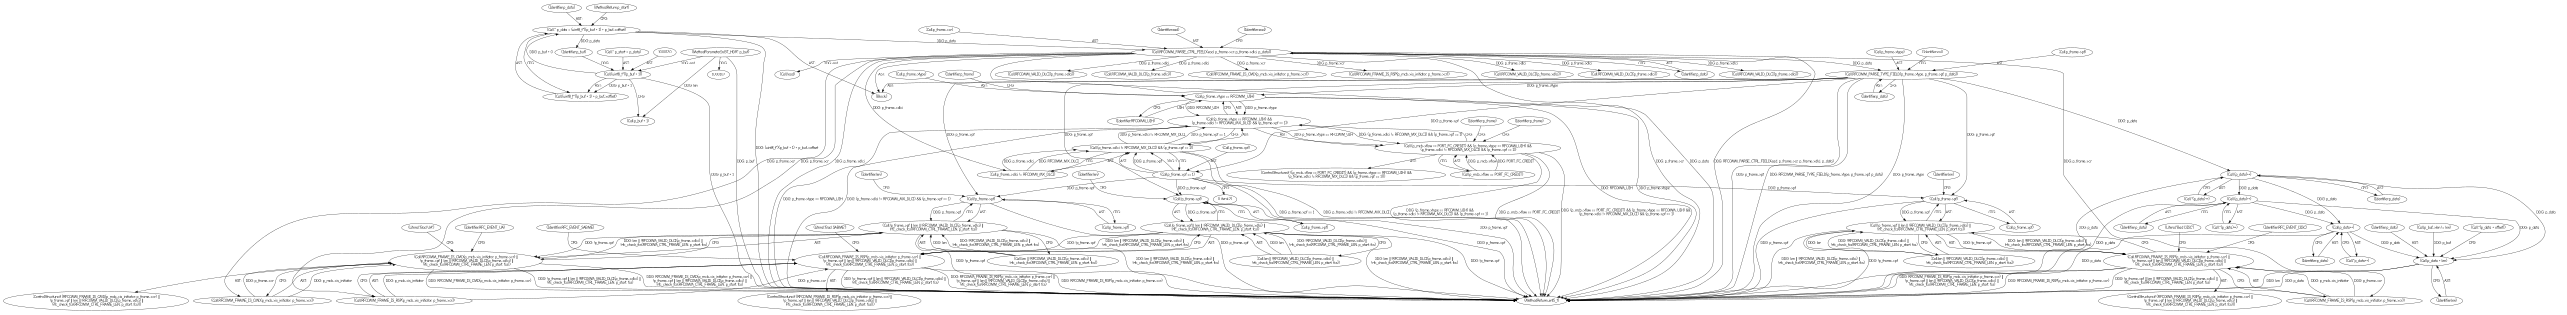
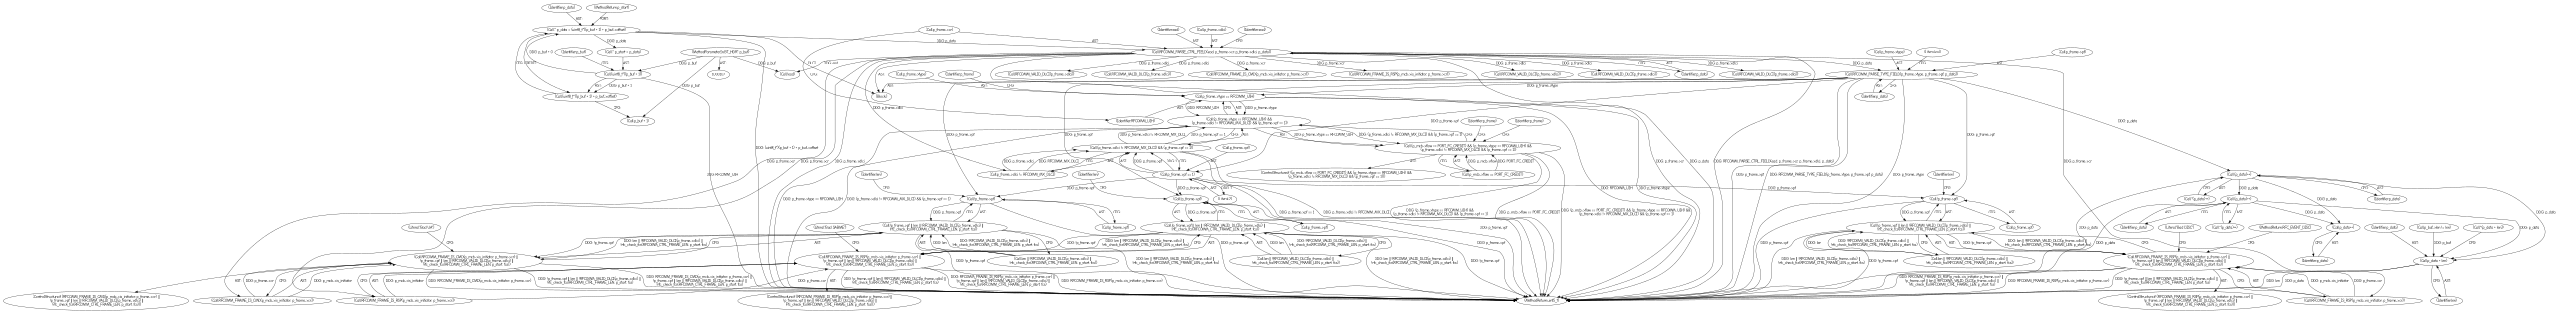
(605, 19) -> (605, 19)
none -> (1212, 30)
(581, 40) -> (604, 41)
(665, 52) -> none
(1932, 52) -> (1932, 52)
(520, 64) -> (520, 64)
(531, 64) -> (531, 64)
(606, 64) -> (606, 64)
(688, 64) -> (688, 64)
(724, 64) -> (724, 64)
(813, 64) -> (813, 64)
(691, 86) -> (691, 86)
(637, 96) -> (611, 109)
(1165, 103) -> (885, 104)
(1181, 108) -> (1181, 108)
(722, 175) -> (722, 175)
none -> (1206, 187)
(1226, 188) -> (1226, 188)
(484, 228) -> none
(570, 228) -> none
(2285, 228) -> (2285, 228)
(2488, 228) -> (2488, 228)
(2382, 247) -> none
(2357, 261) -> none
(2054, 273) -> none
(1020, 292) -> (754, 64)
